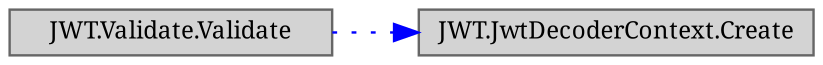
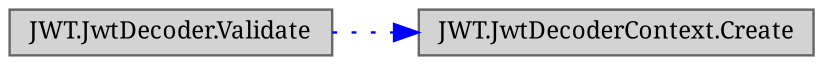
(171, 32) -> (171, 32)
